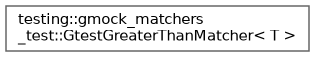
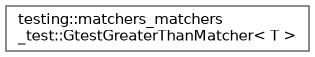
(158, 28) -> (158, 28)
